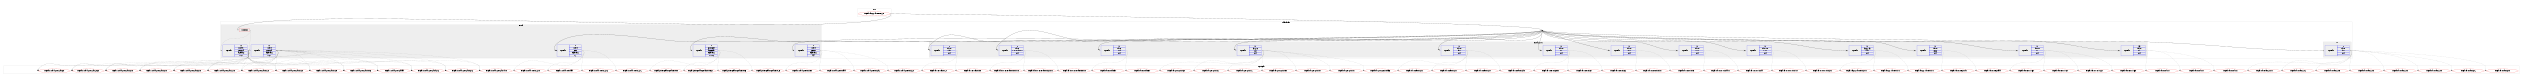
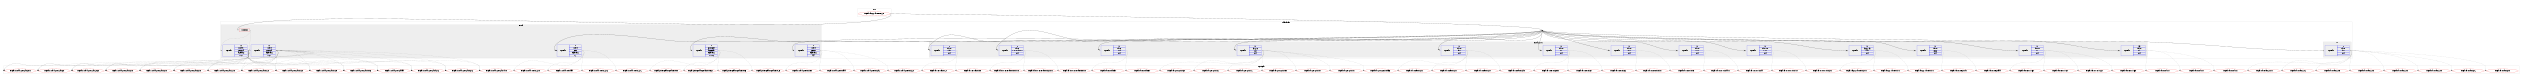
none -> (20, 71)
